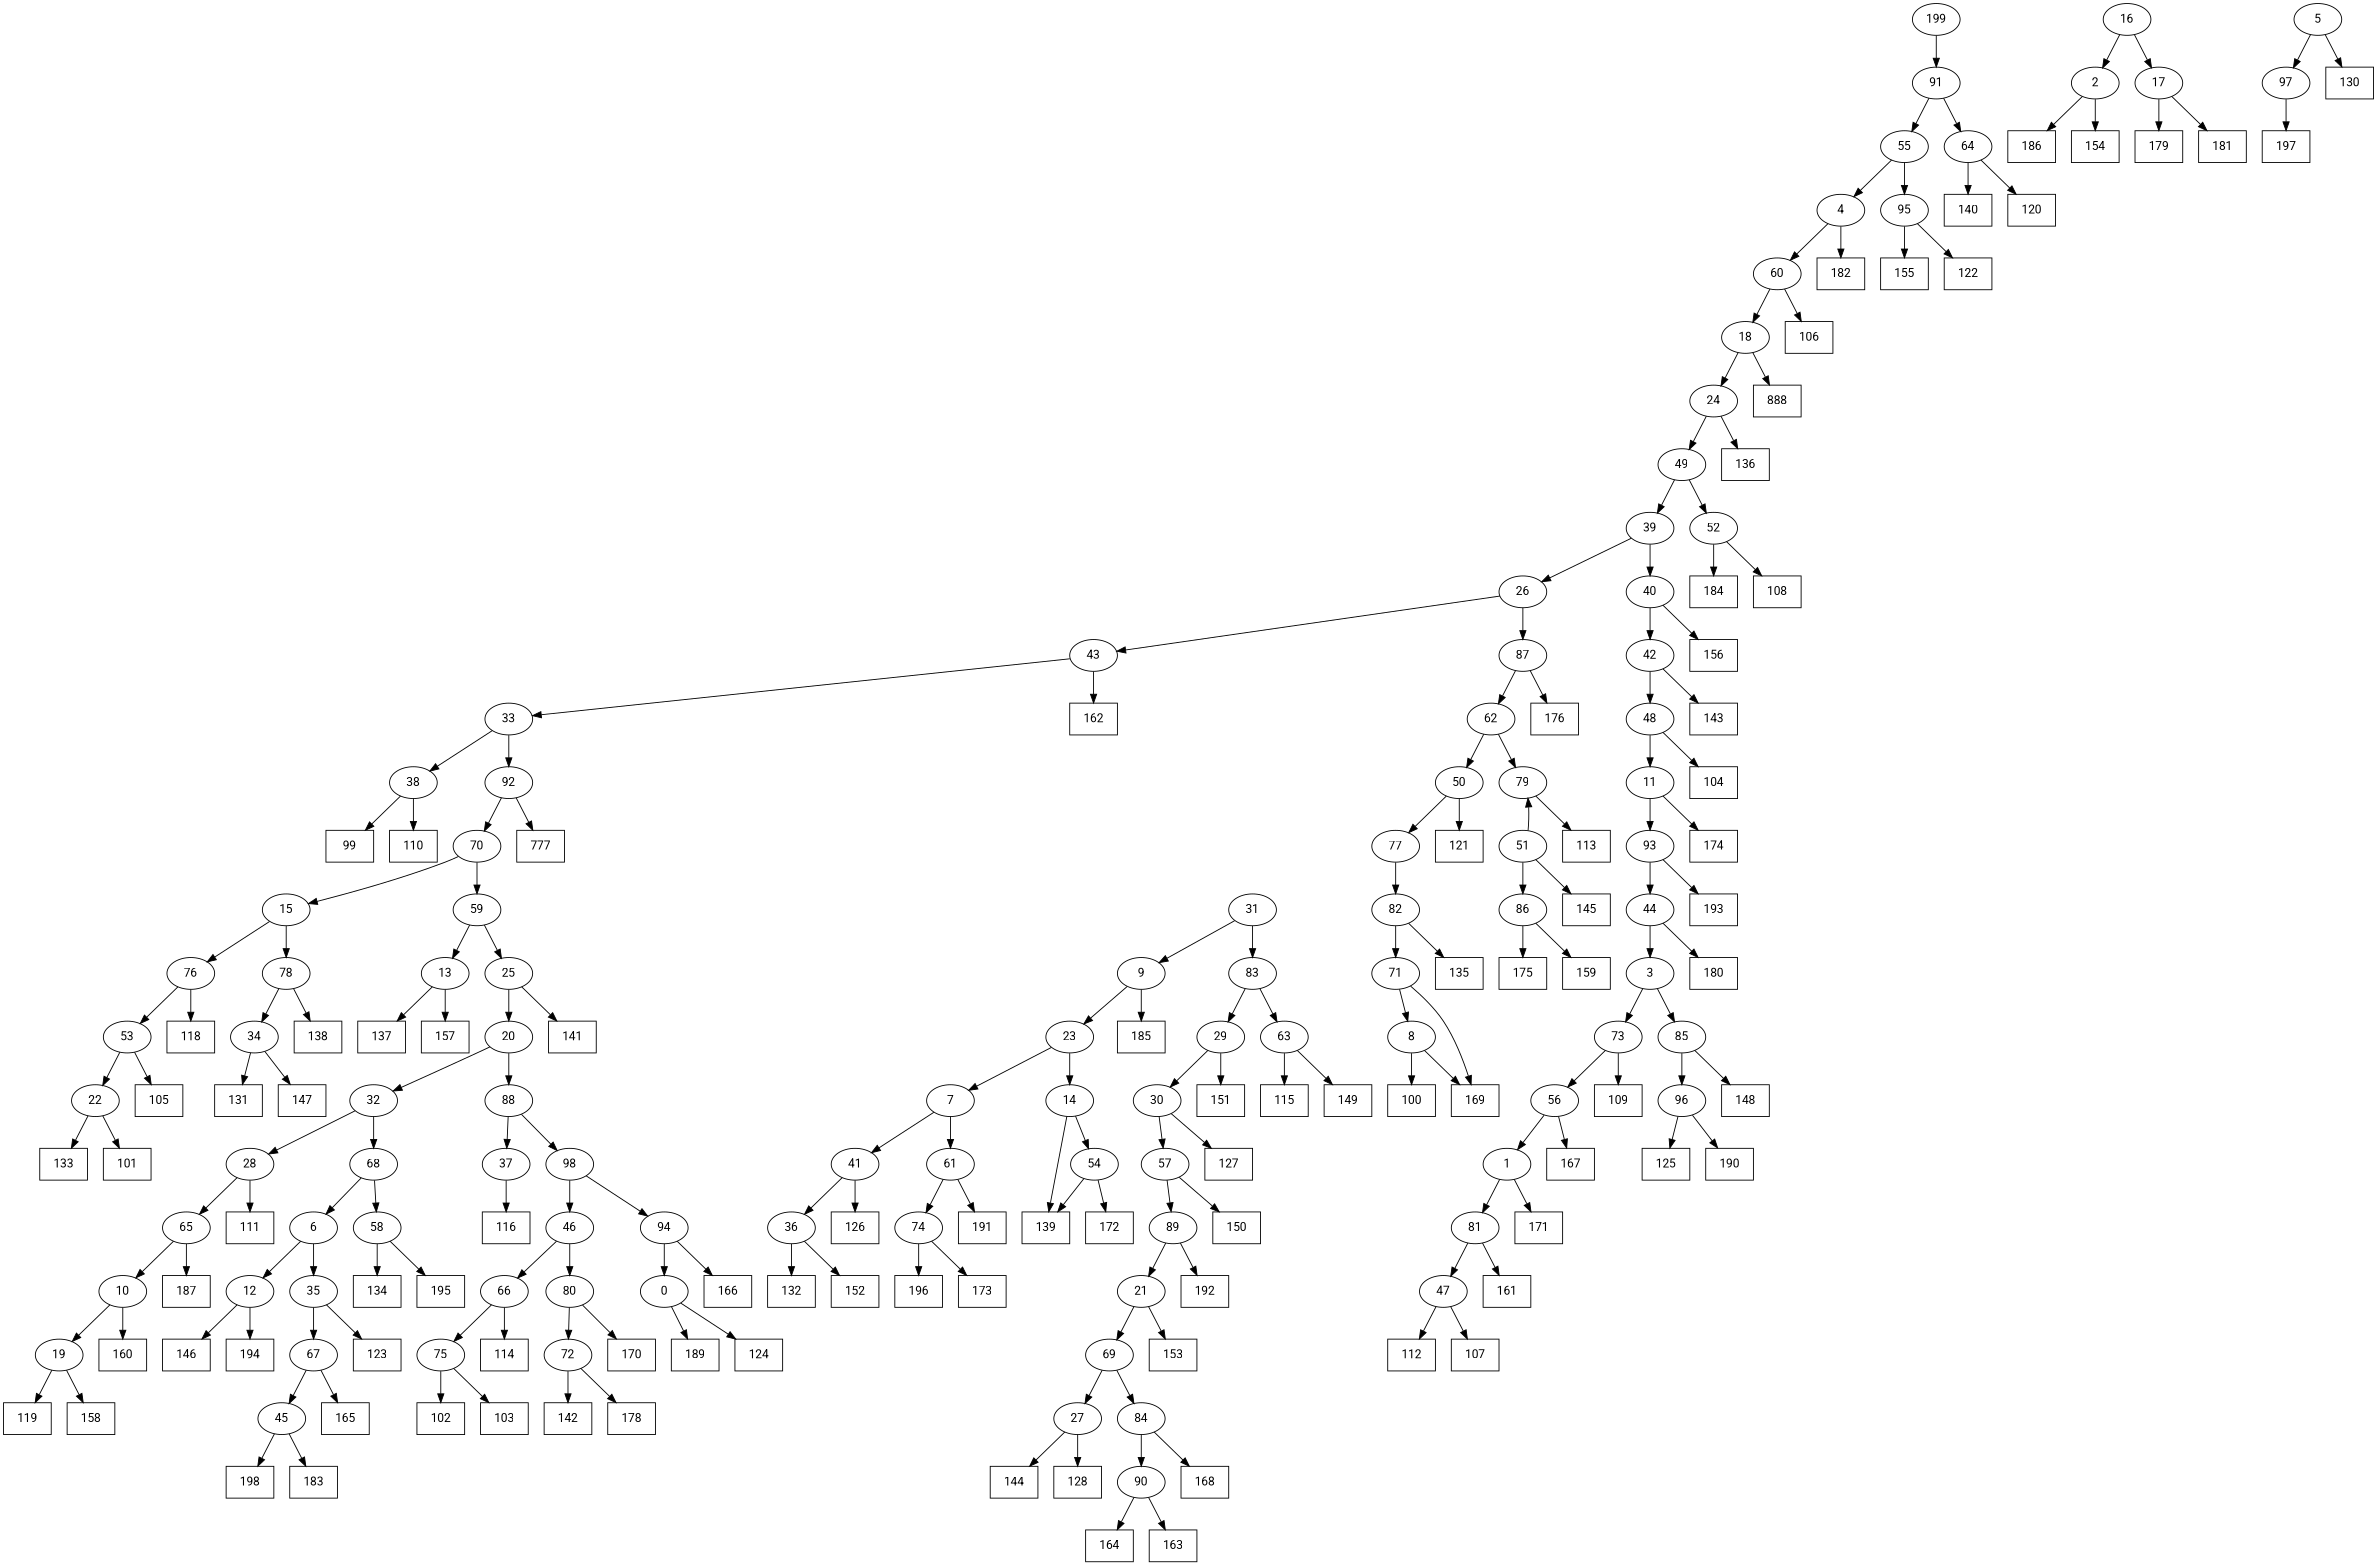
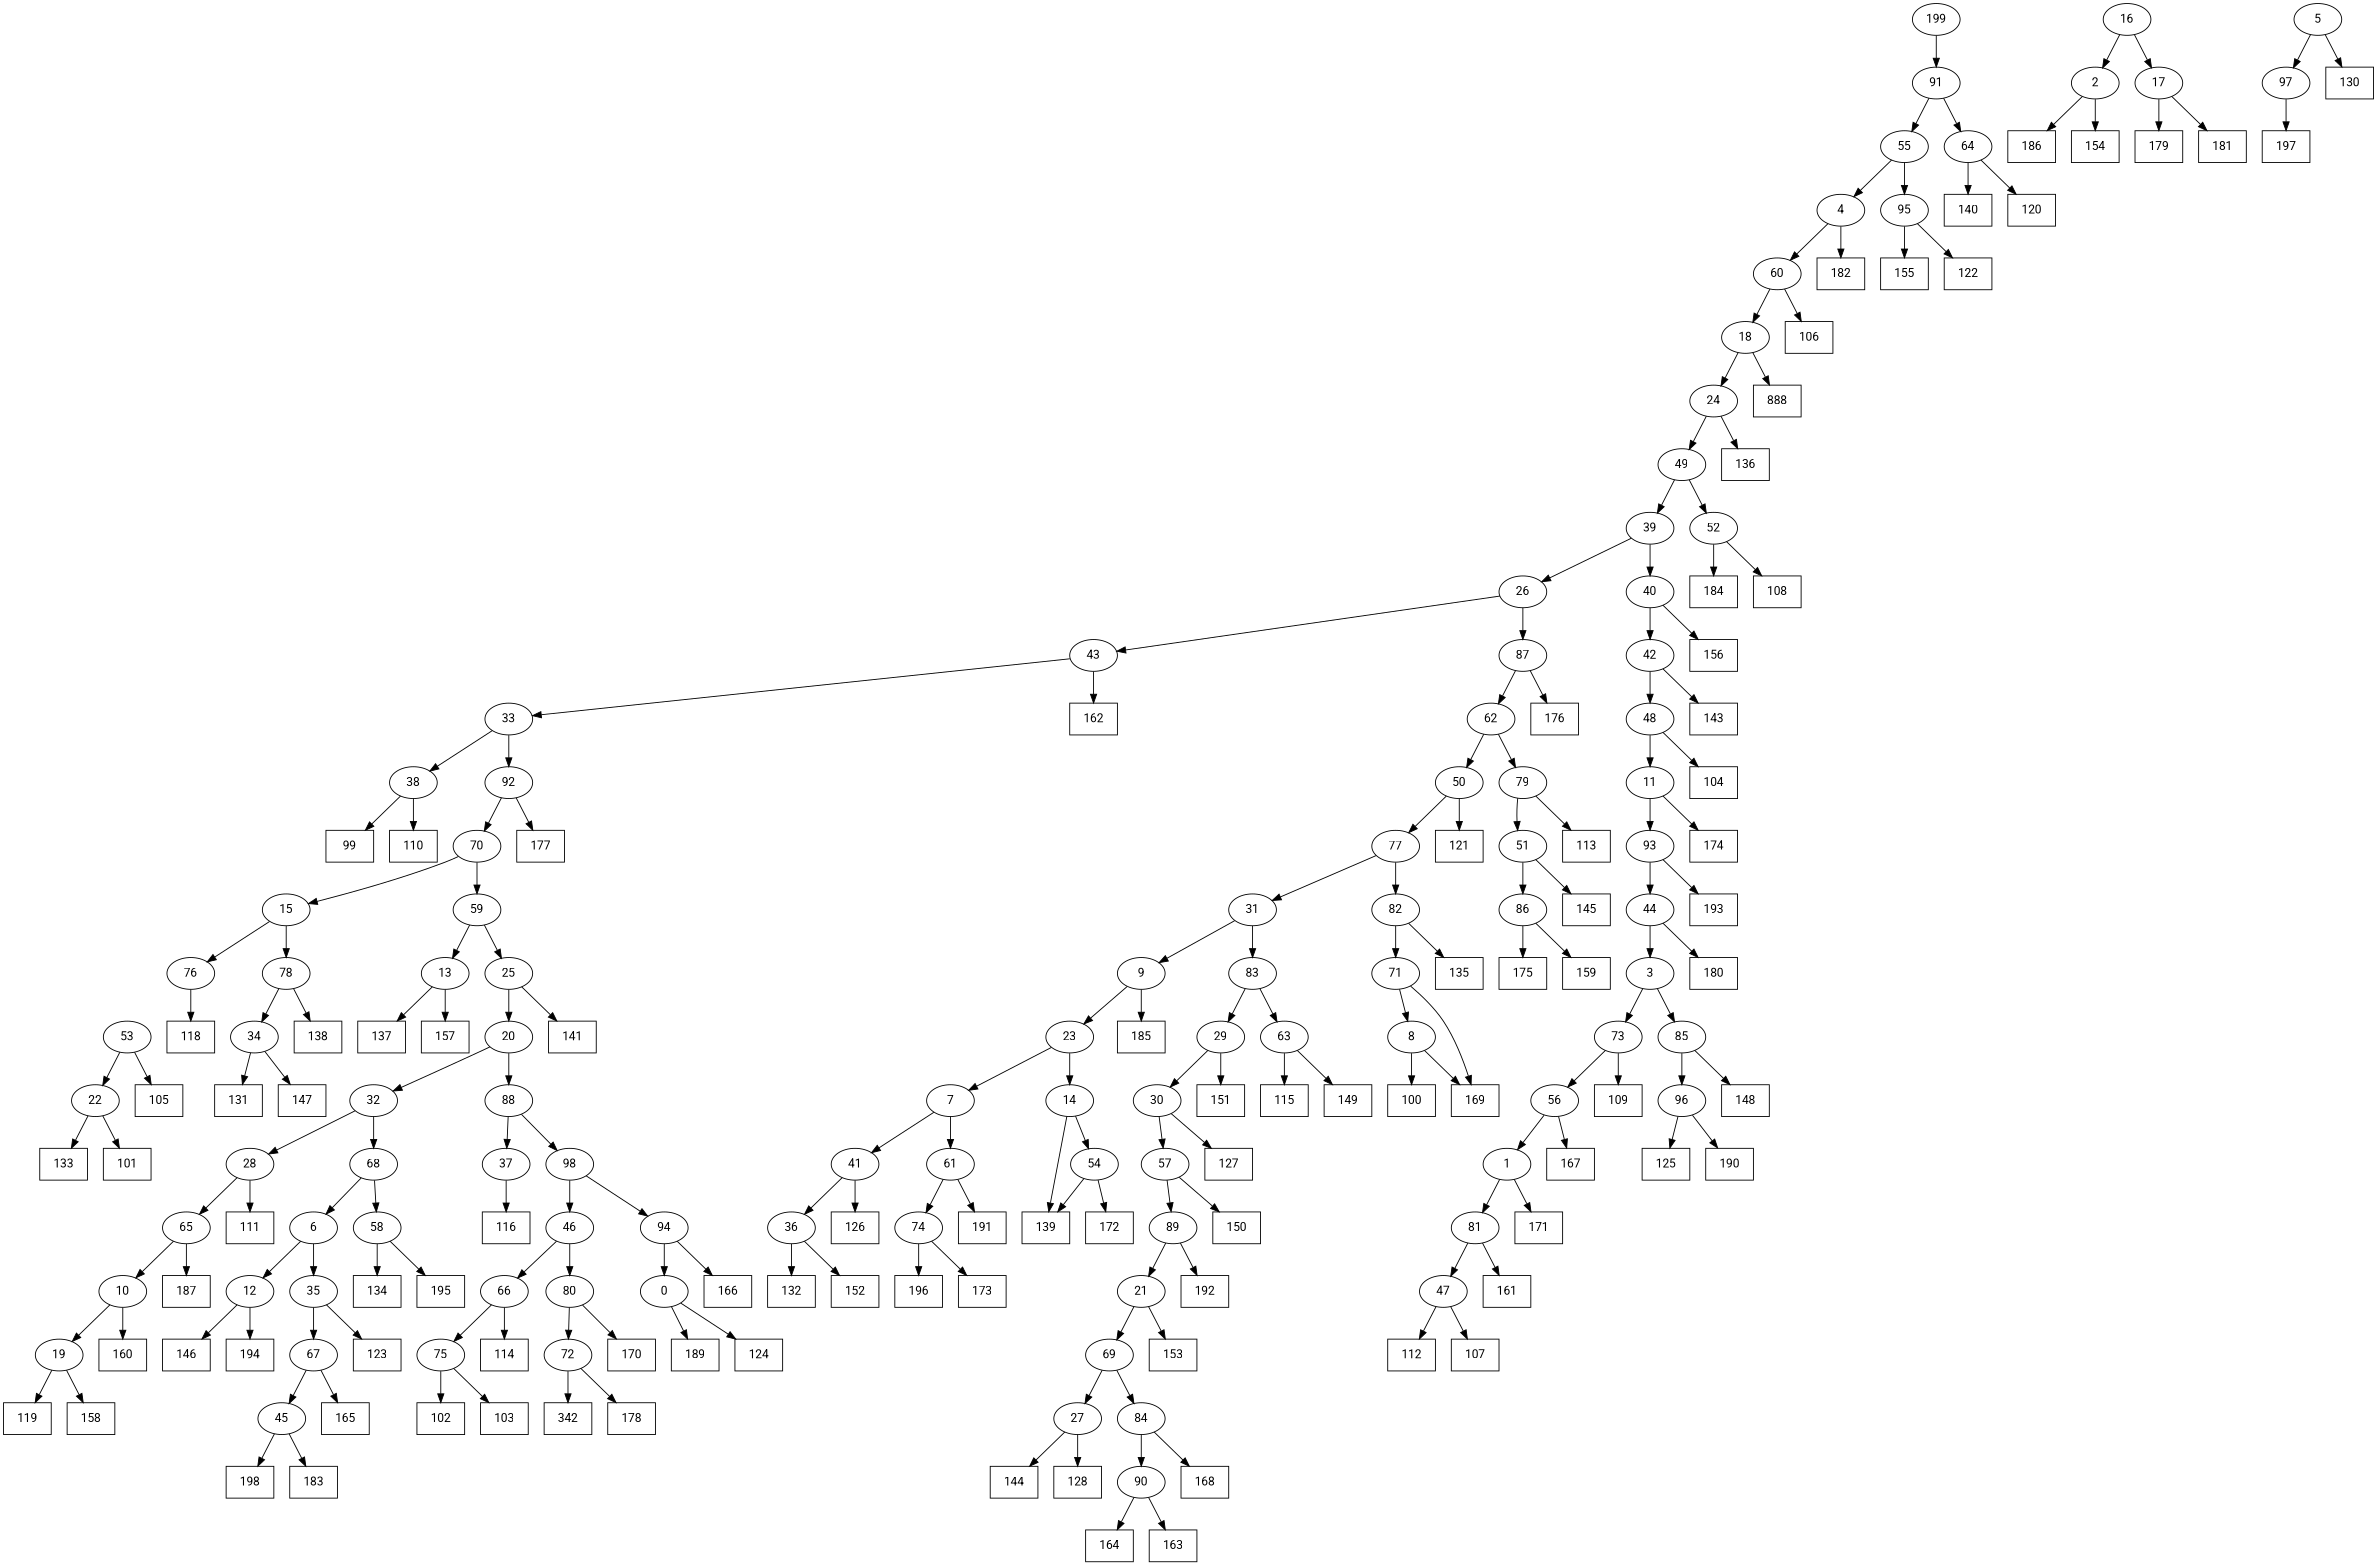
(1529, 819) -> (1517, 810)
(541, 846) -> (541, 846)
none -> (1328, 876)
(162, 1002) -> none
(568, 1419) -> (568, 1419)
